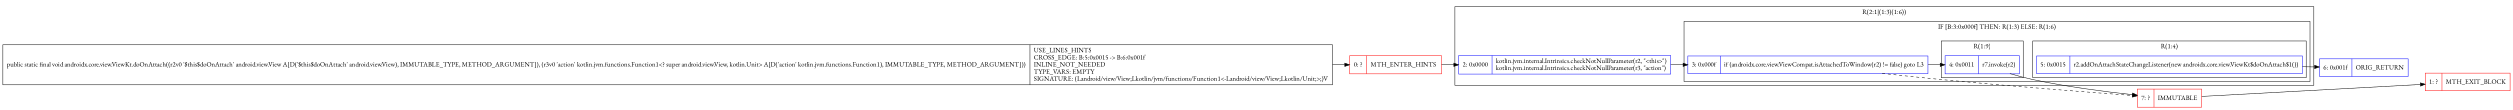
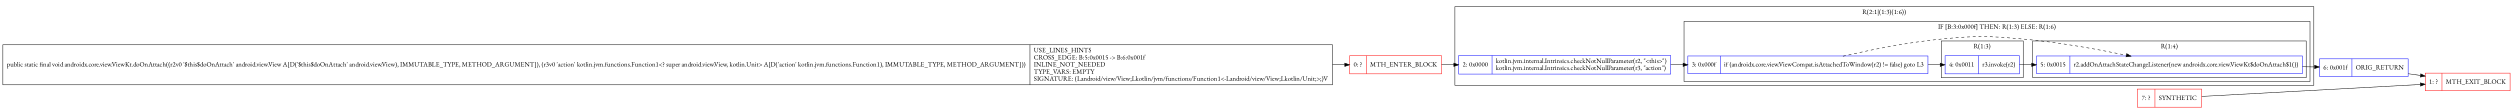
(1982, 46) -> (1982, 46)
(1404, 65) -> (1404, 65)
(1999, 65) -> (1999, 65)
none -> (2414, 75)
(2039, 88) -> (1985, 37)
(2083, 88) -> (2026, 65)
(2178, 98) -> (2178, 98)
